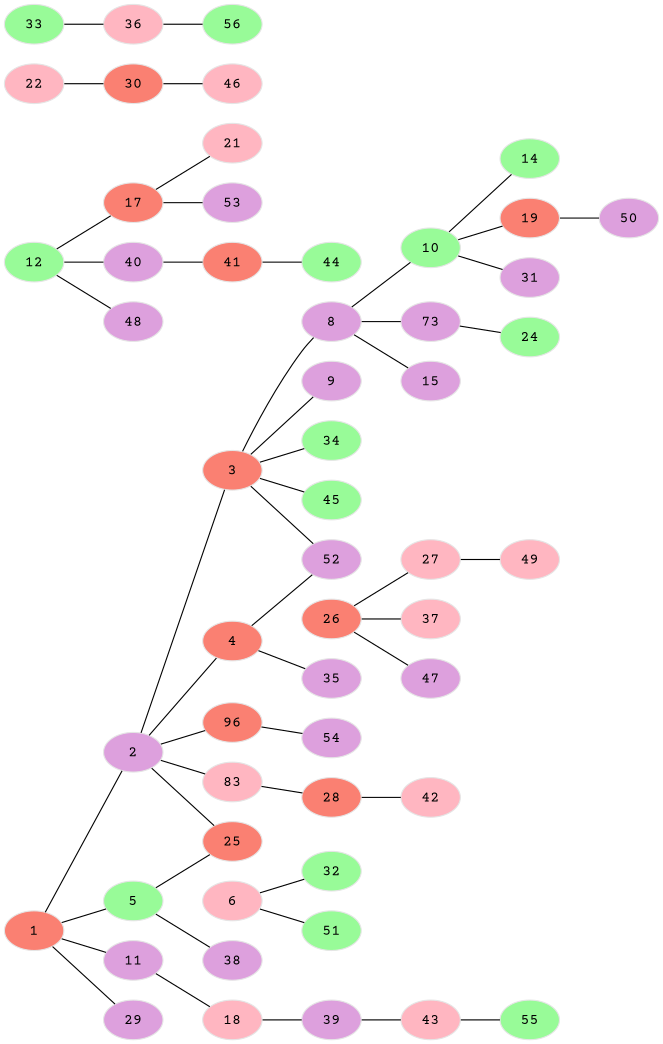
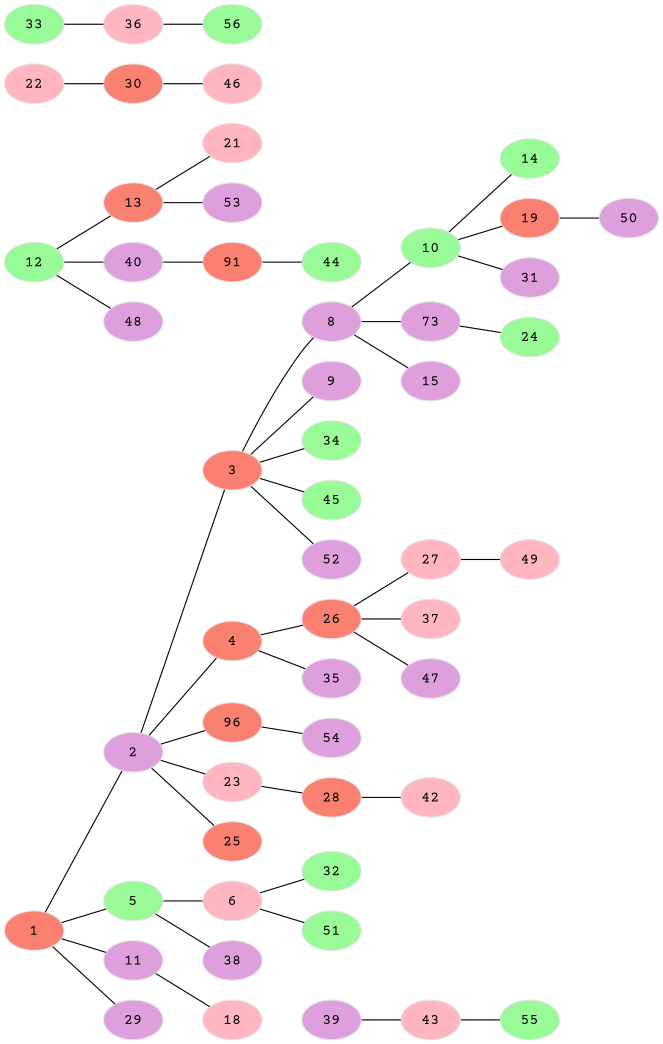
(133, 203) -> (133, 203)
(232, 262) -> (232, 262)
(282, 600) -> (282, 630)
(232, 782) -> (232, 782)
(183, 871) -> (183, 901)
(282, 1020) -> none
